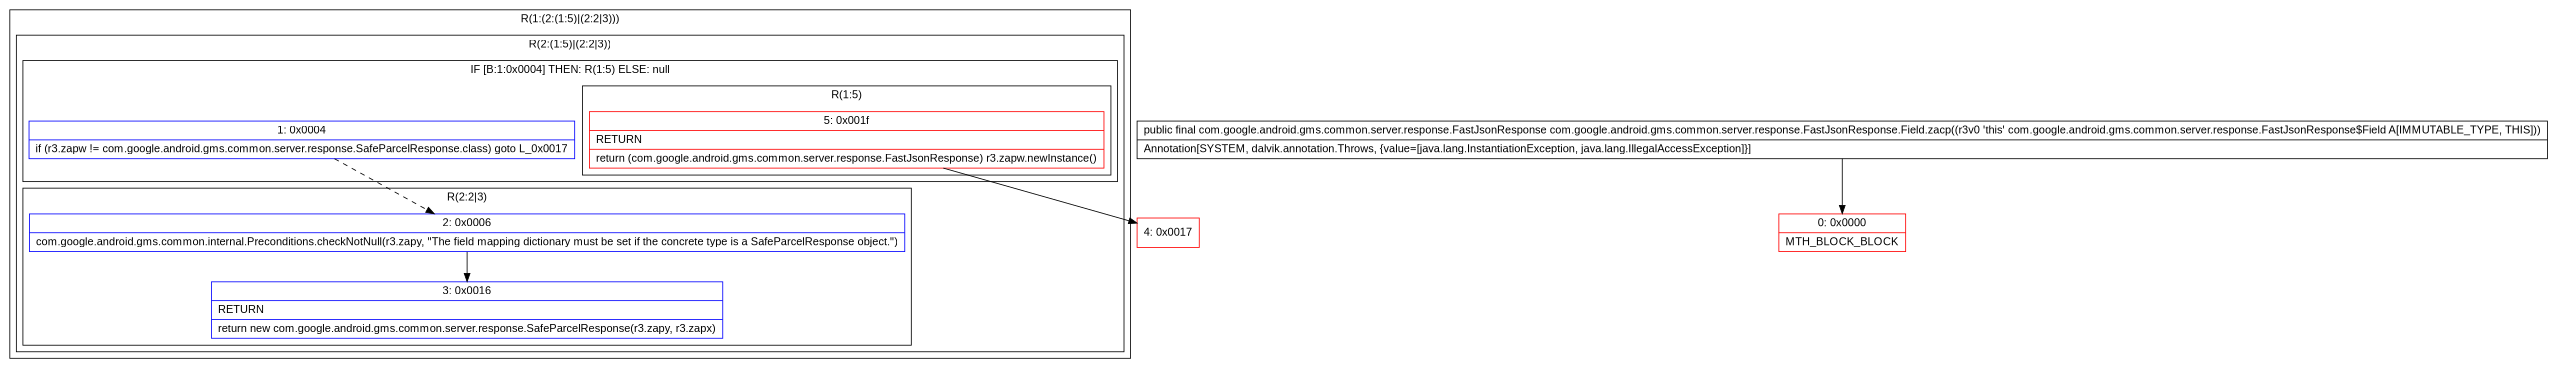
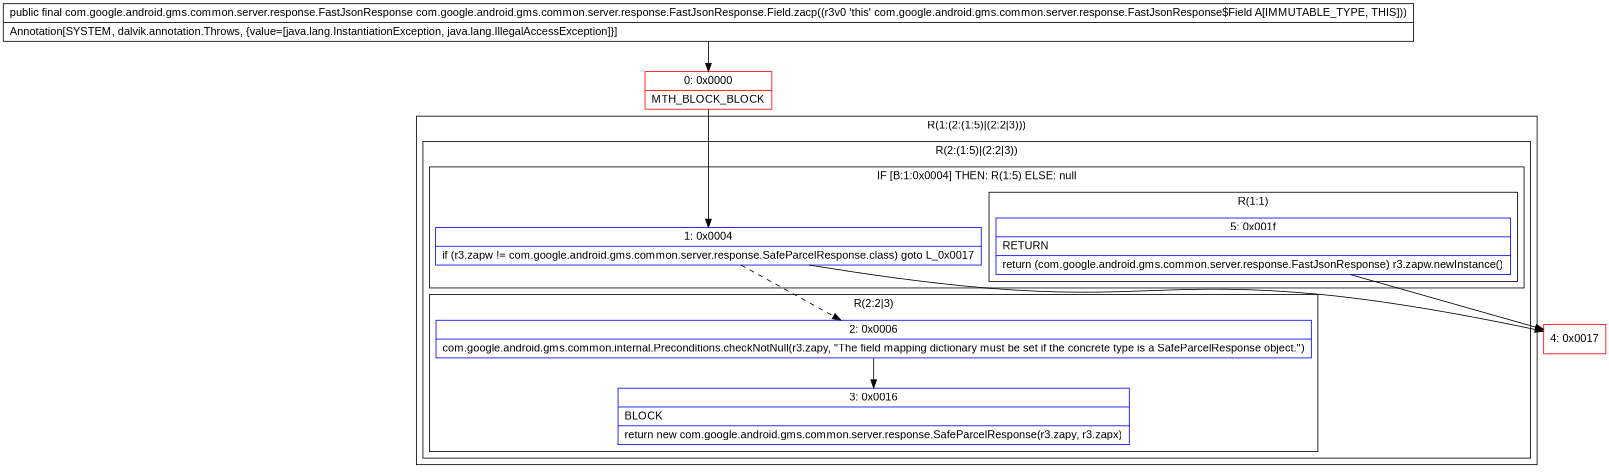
(847, 95) -> (1253, 202)
(847, 140) -> (1253, 246)
none -> (708, 162)
none -> (1337, 296)
(241, 310) -> (644, 416)
